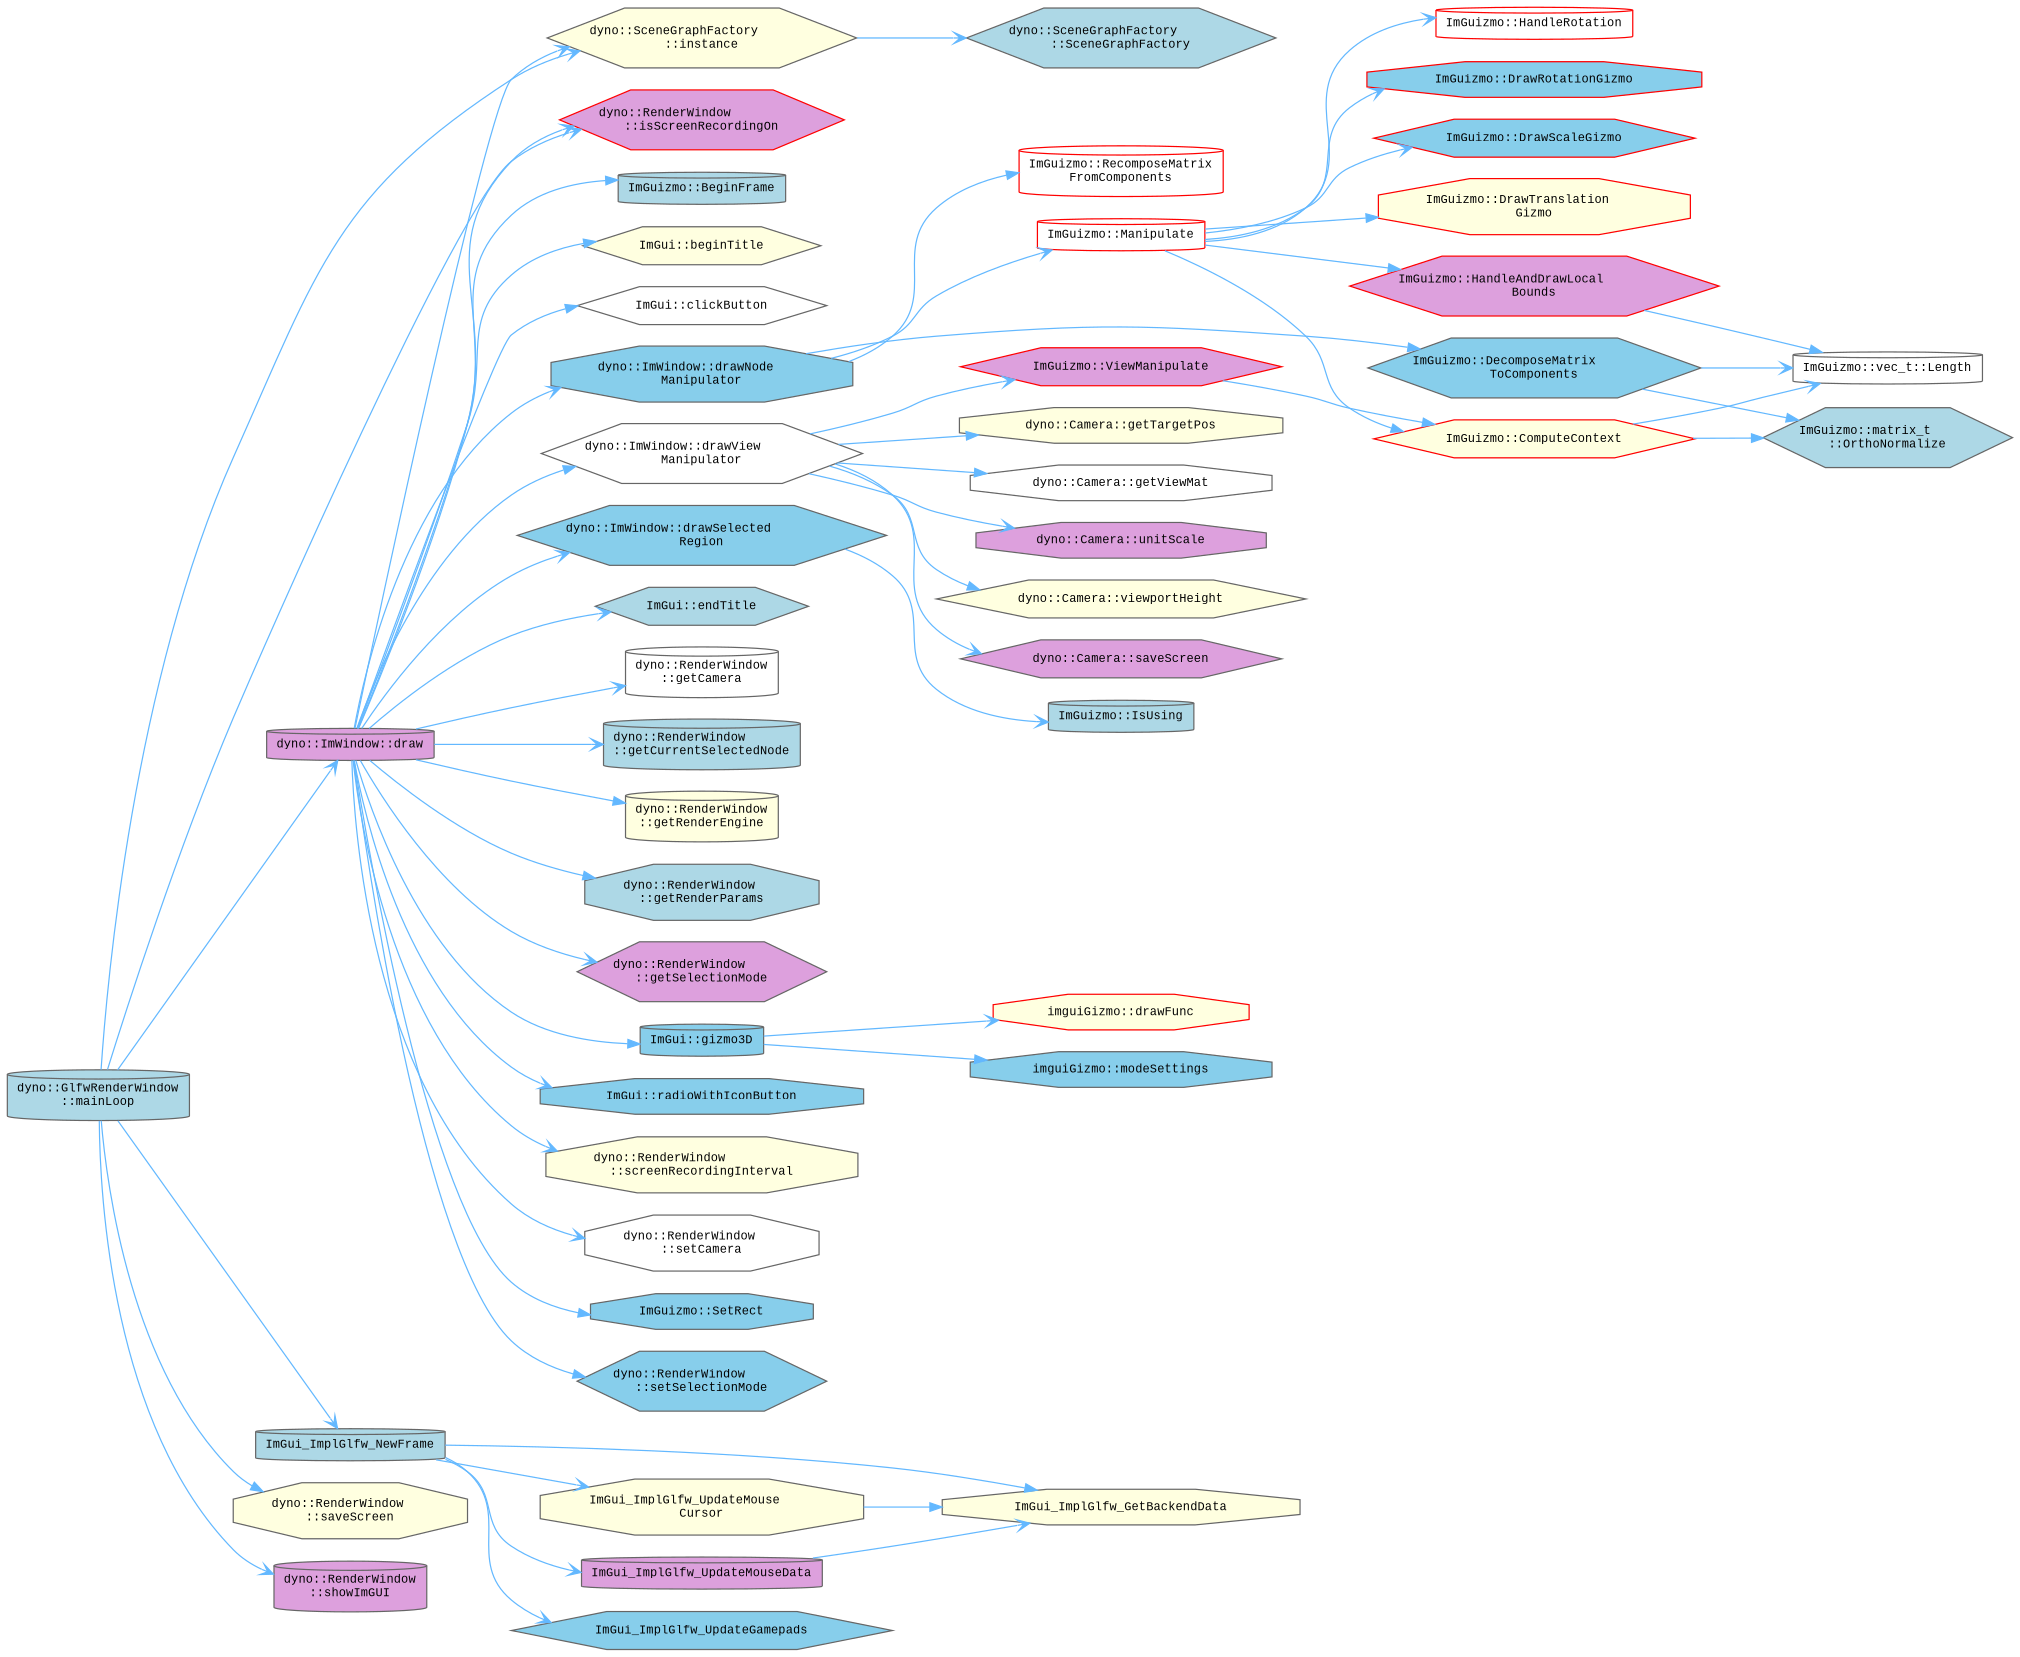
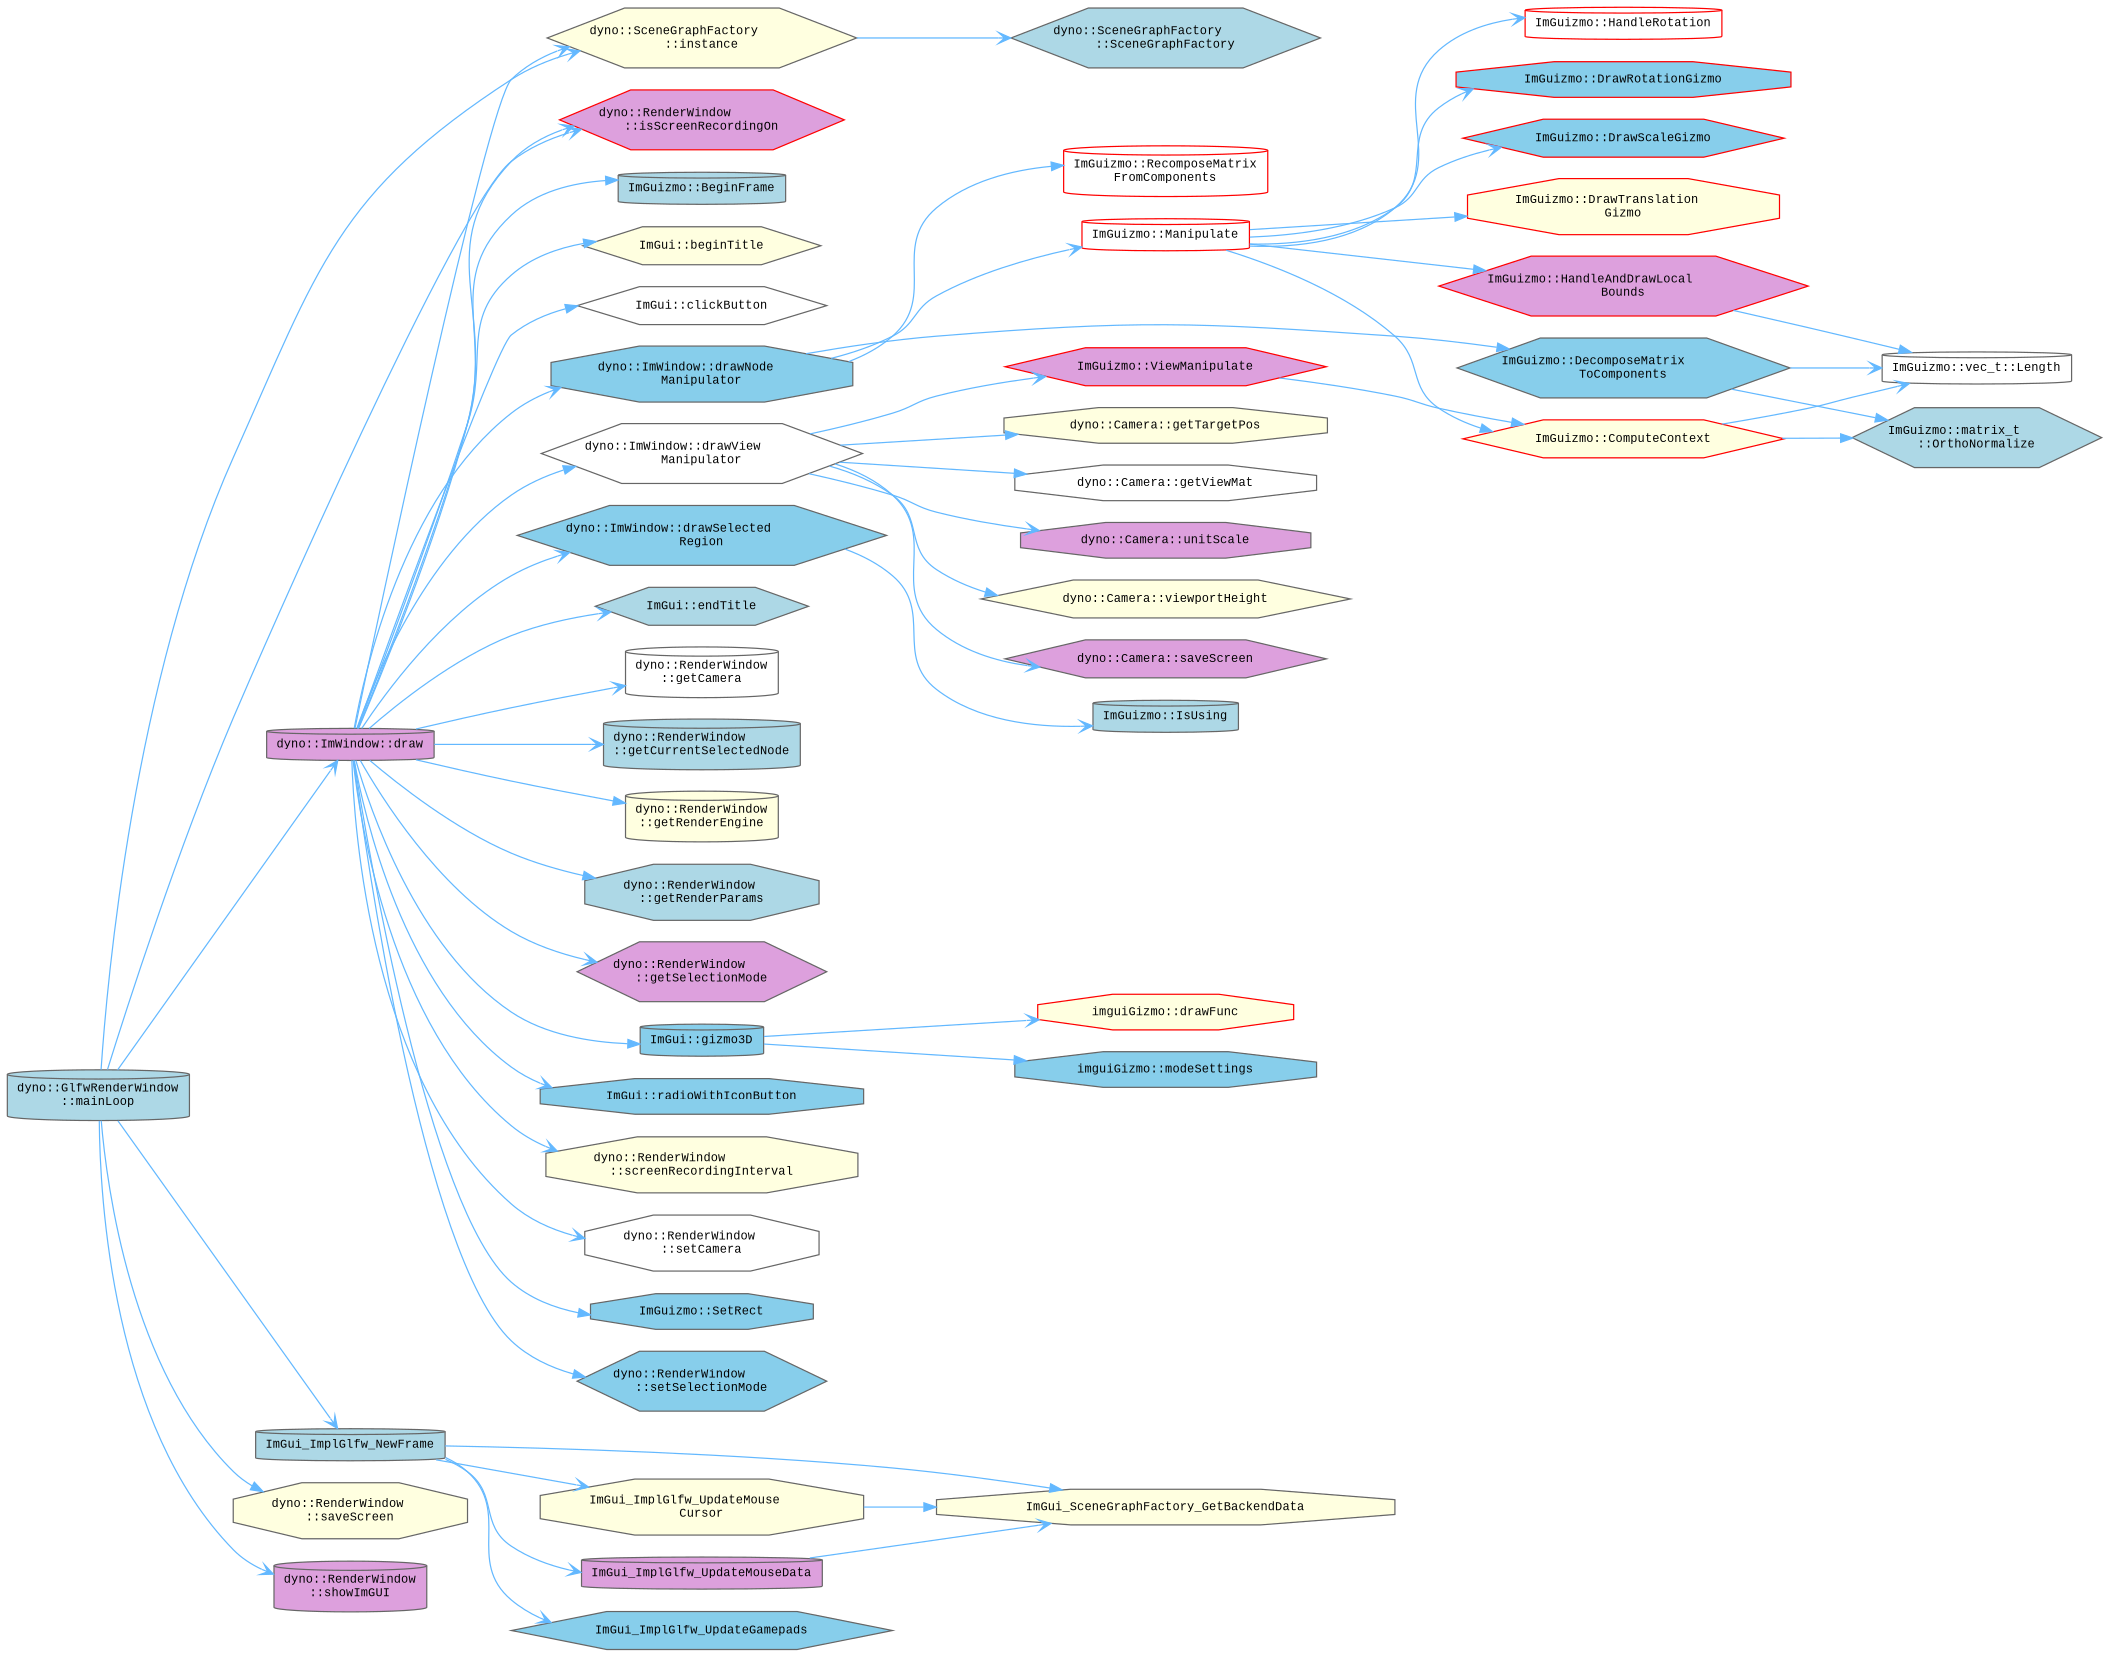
(1121, 1507) -> (1166, 1507)
